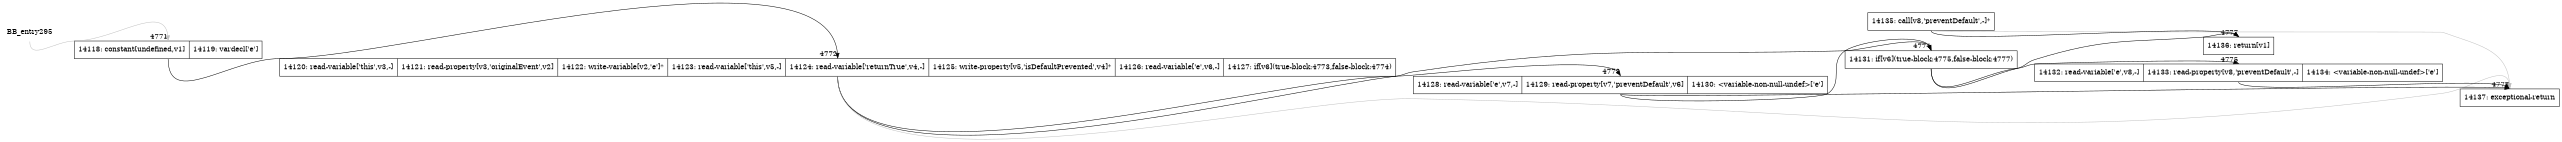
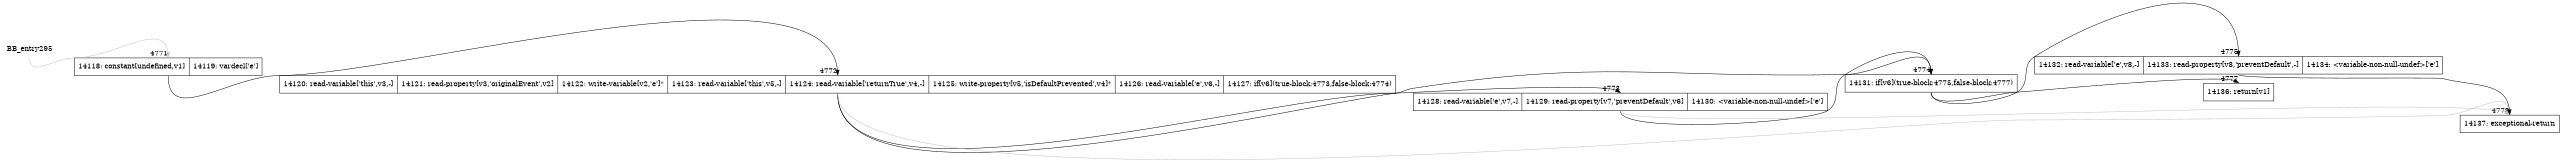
(1931, 21) -> none
(2063, 91) -> (2063, 113)
